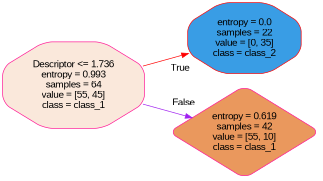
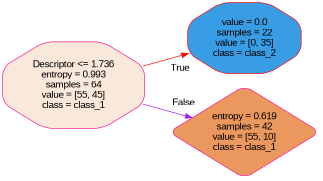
(244, 38) -> (244, 38)
